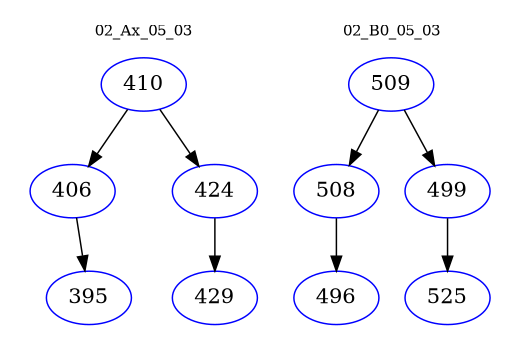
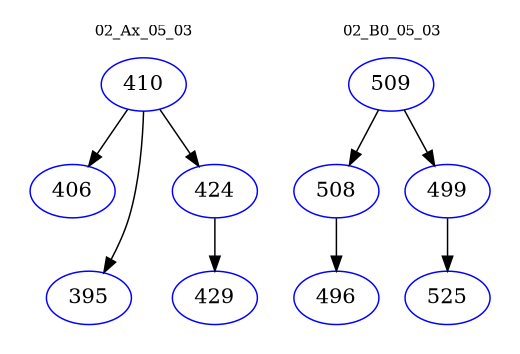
(80, 237) -> (136, 187)
